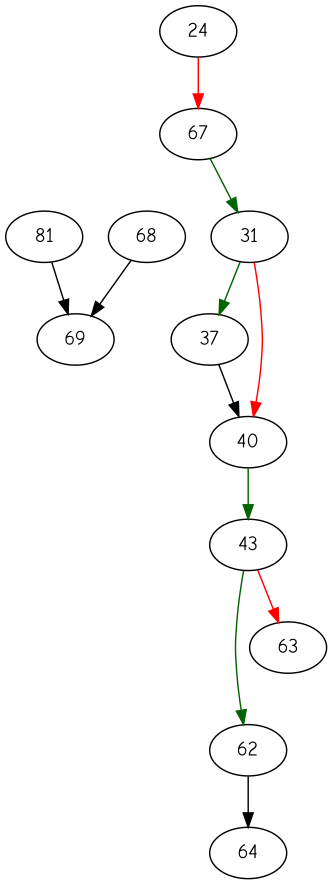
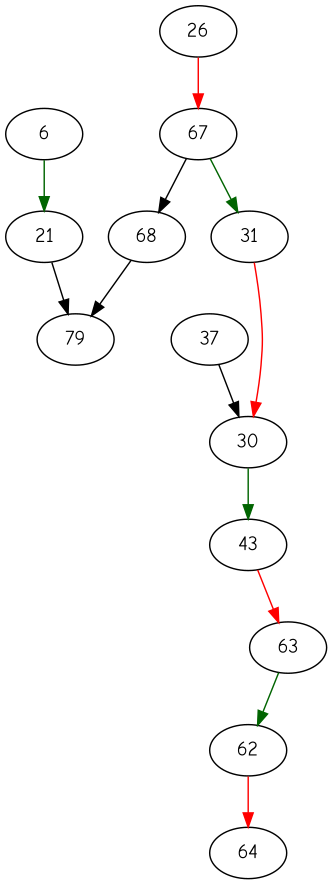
(198, 31) -> (198, 31)
none -> (44, 134)
none -> (176, 179)
(44, 237) -> (44, 237)
(232, 281) -> none
(76, 339) -> (76, 339)
(248, 442) -> (248, 442)
(236, 640) -> (271, 692)
(248, 795) -> (248, 795)
